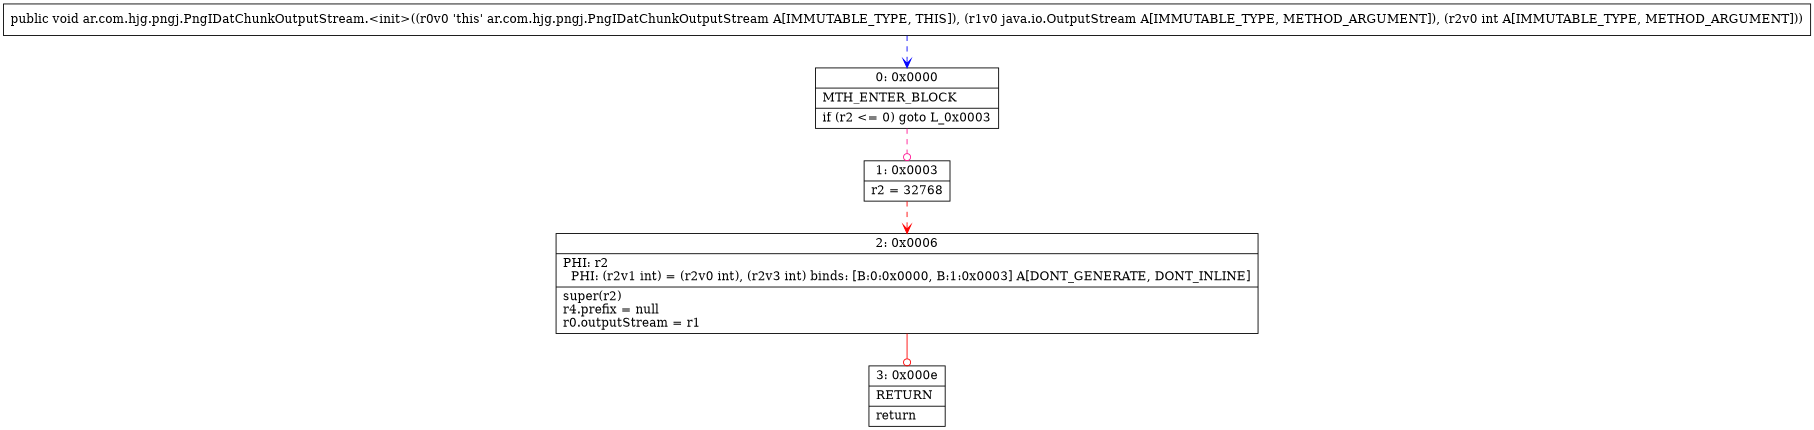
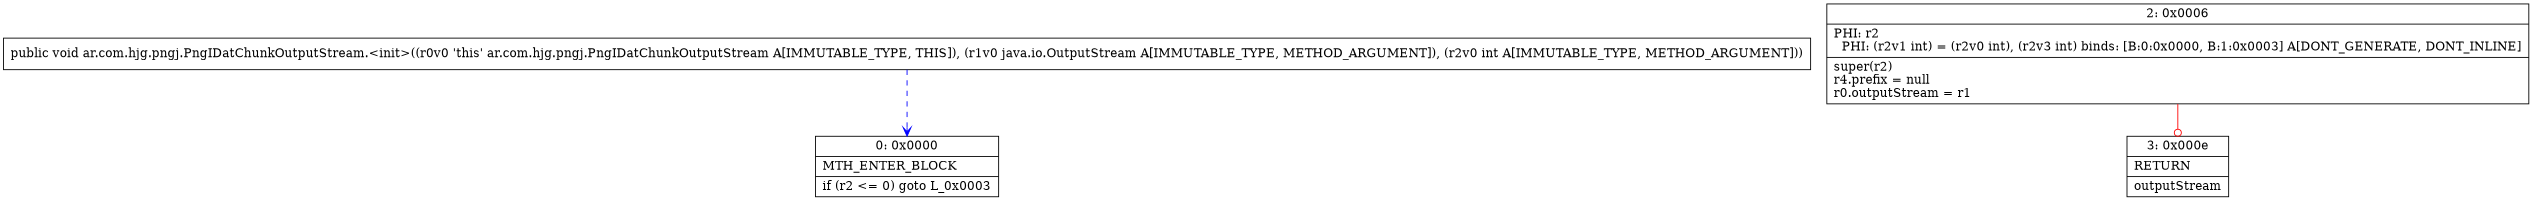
(907, 181) -> none
(896, 416) -> (2178, 186)
